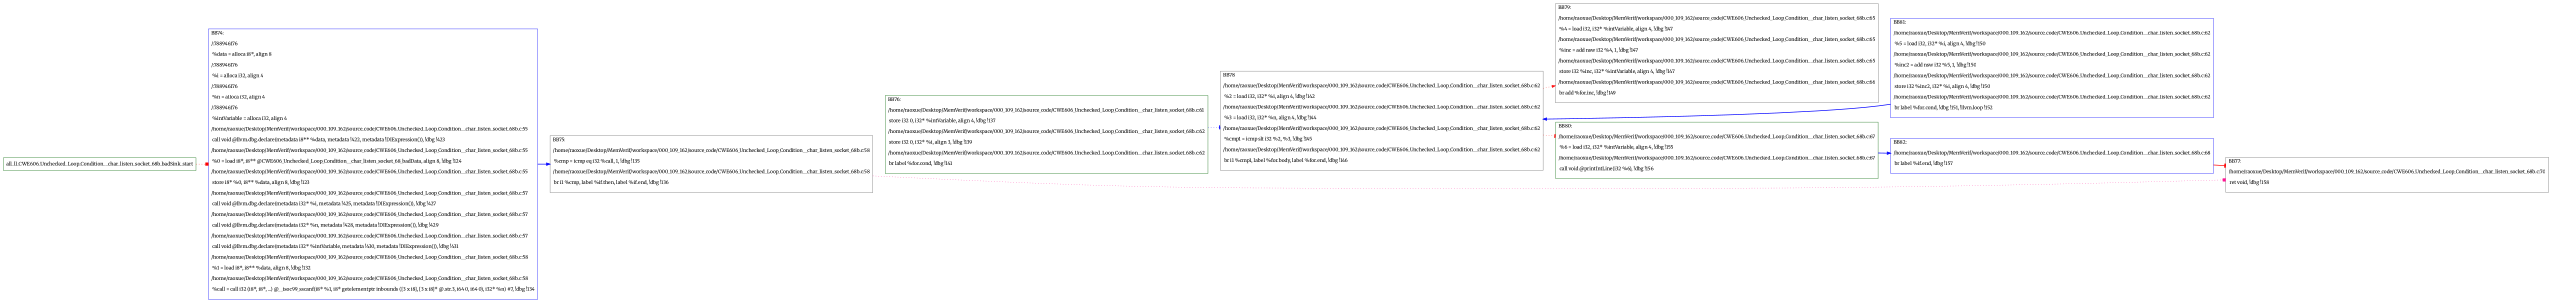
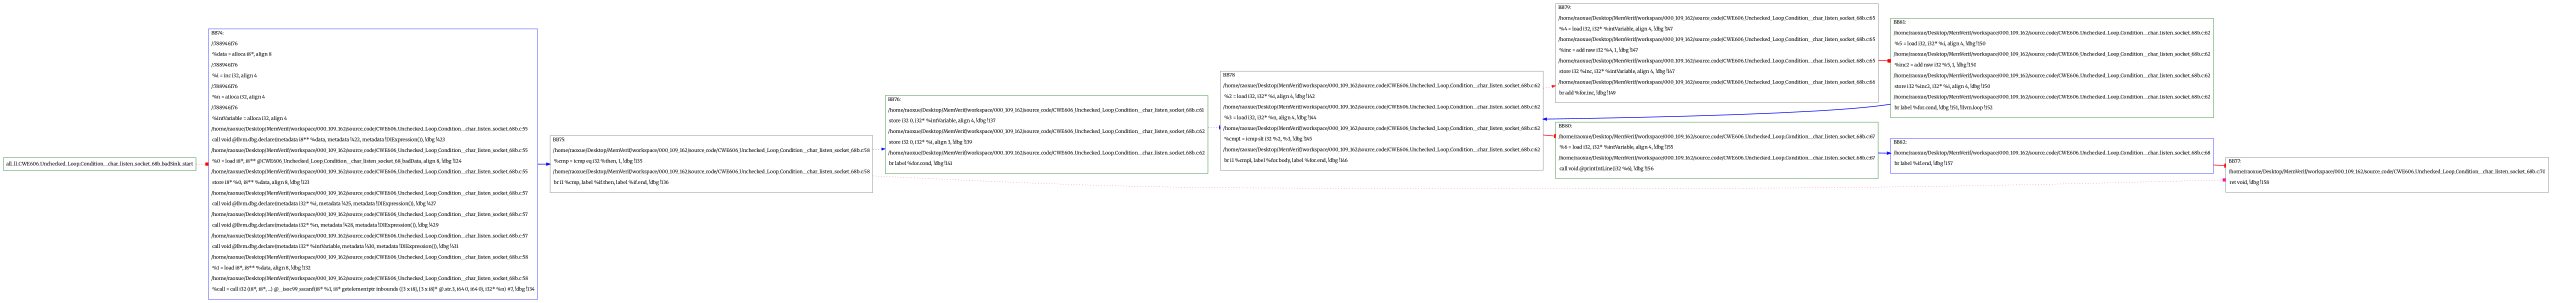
none -> (1883, 61)
(2052, 68) -> (2052, 68)
(237, 76) -> (234, 76)
(1549, 135) -> (1549, 135)
none -> (877, 149)
(596, 161) -> (598, 161)
